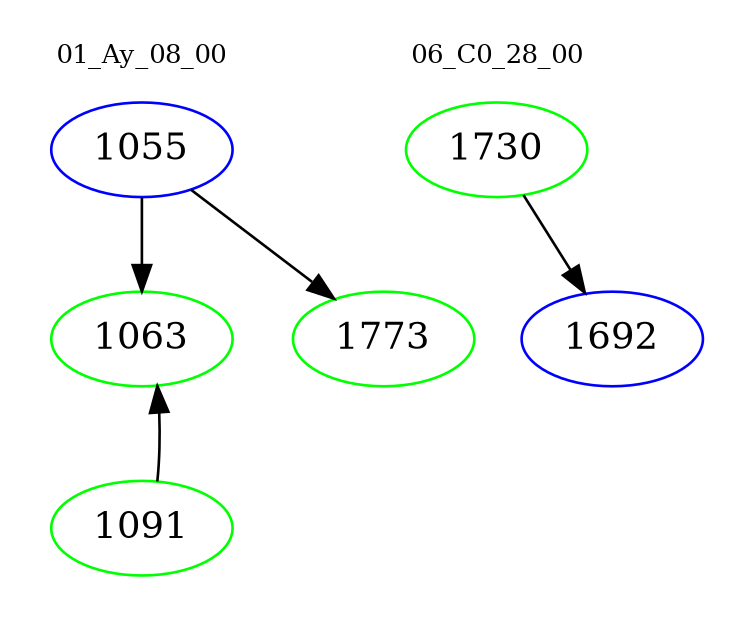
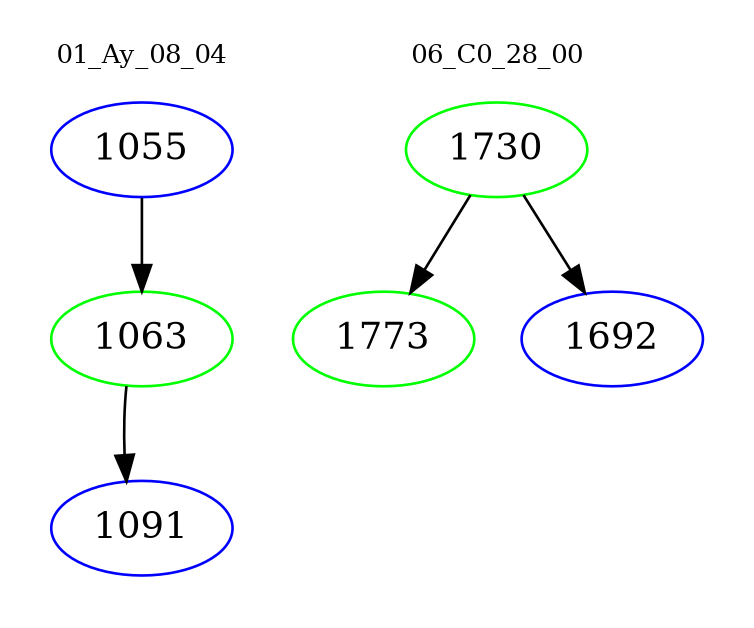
(142, 56) -> (142, 56)
(236, 224) -> (447, 232)
(159, 447) -> (124, 420)
(142, 528) -> (142, 528)
